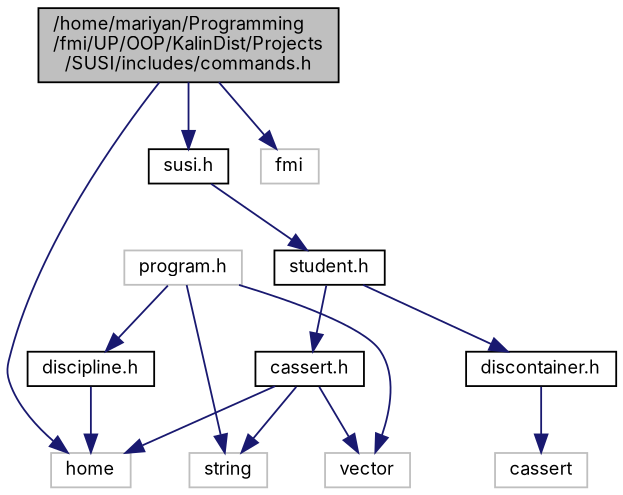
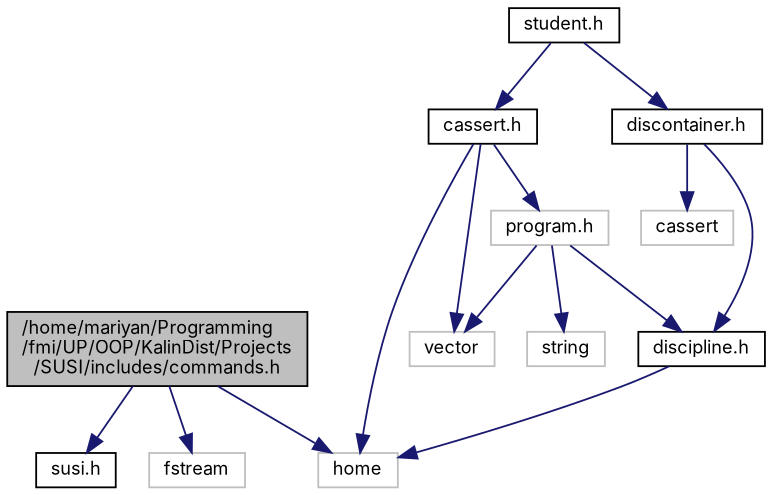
(290, 166) -> (197, 470)
(252, 212) -> none
none -> (752, 225)
(275, 413) -> (511, 170)
